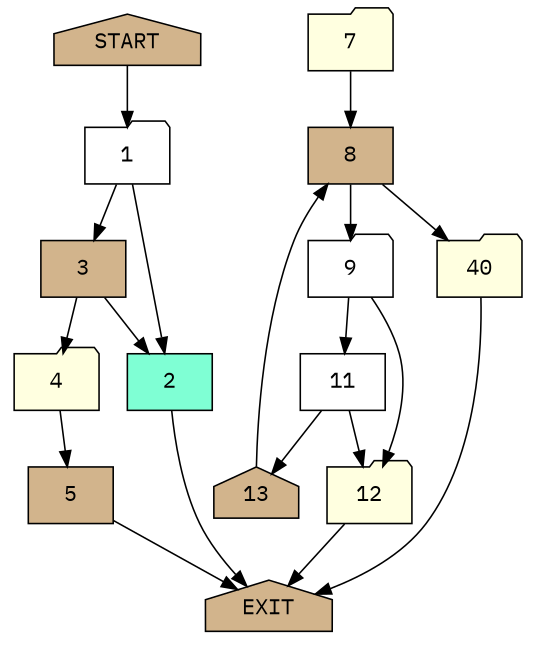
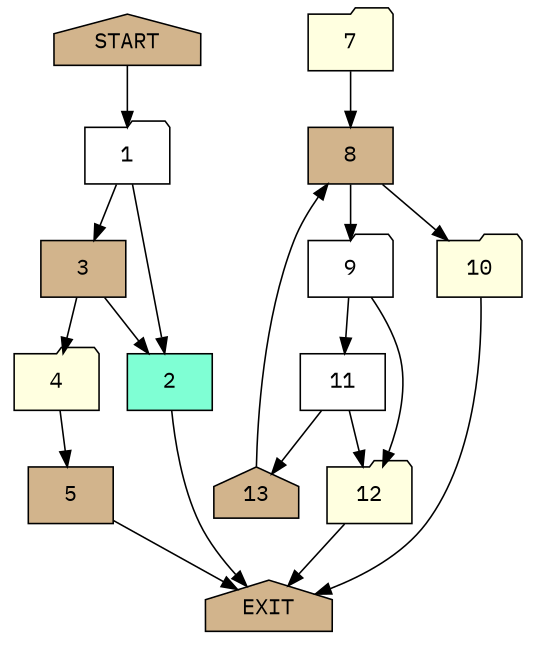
(480, 269) -> (480, 269)
